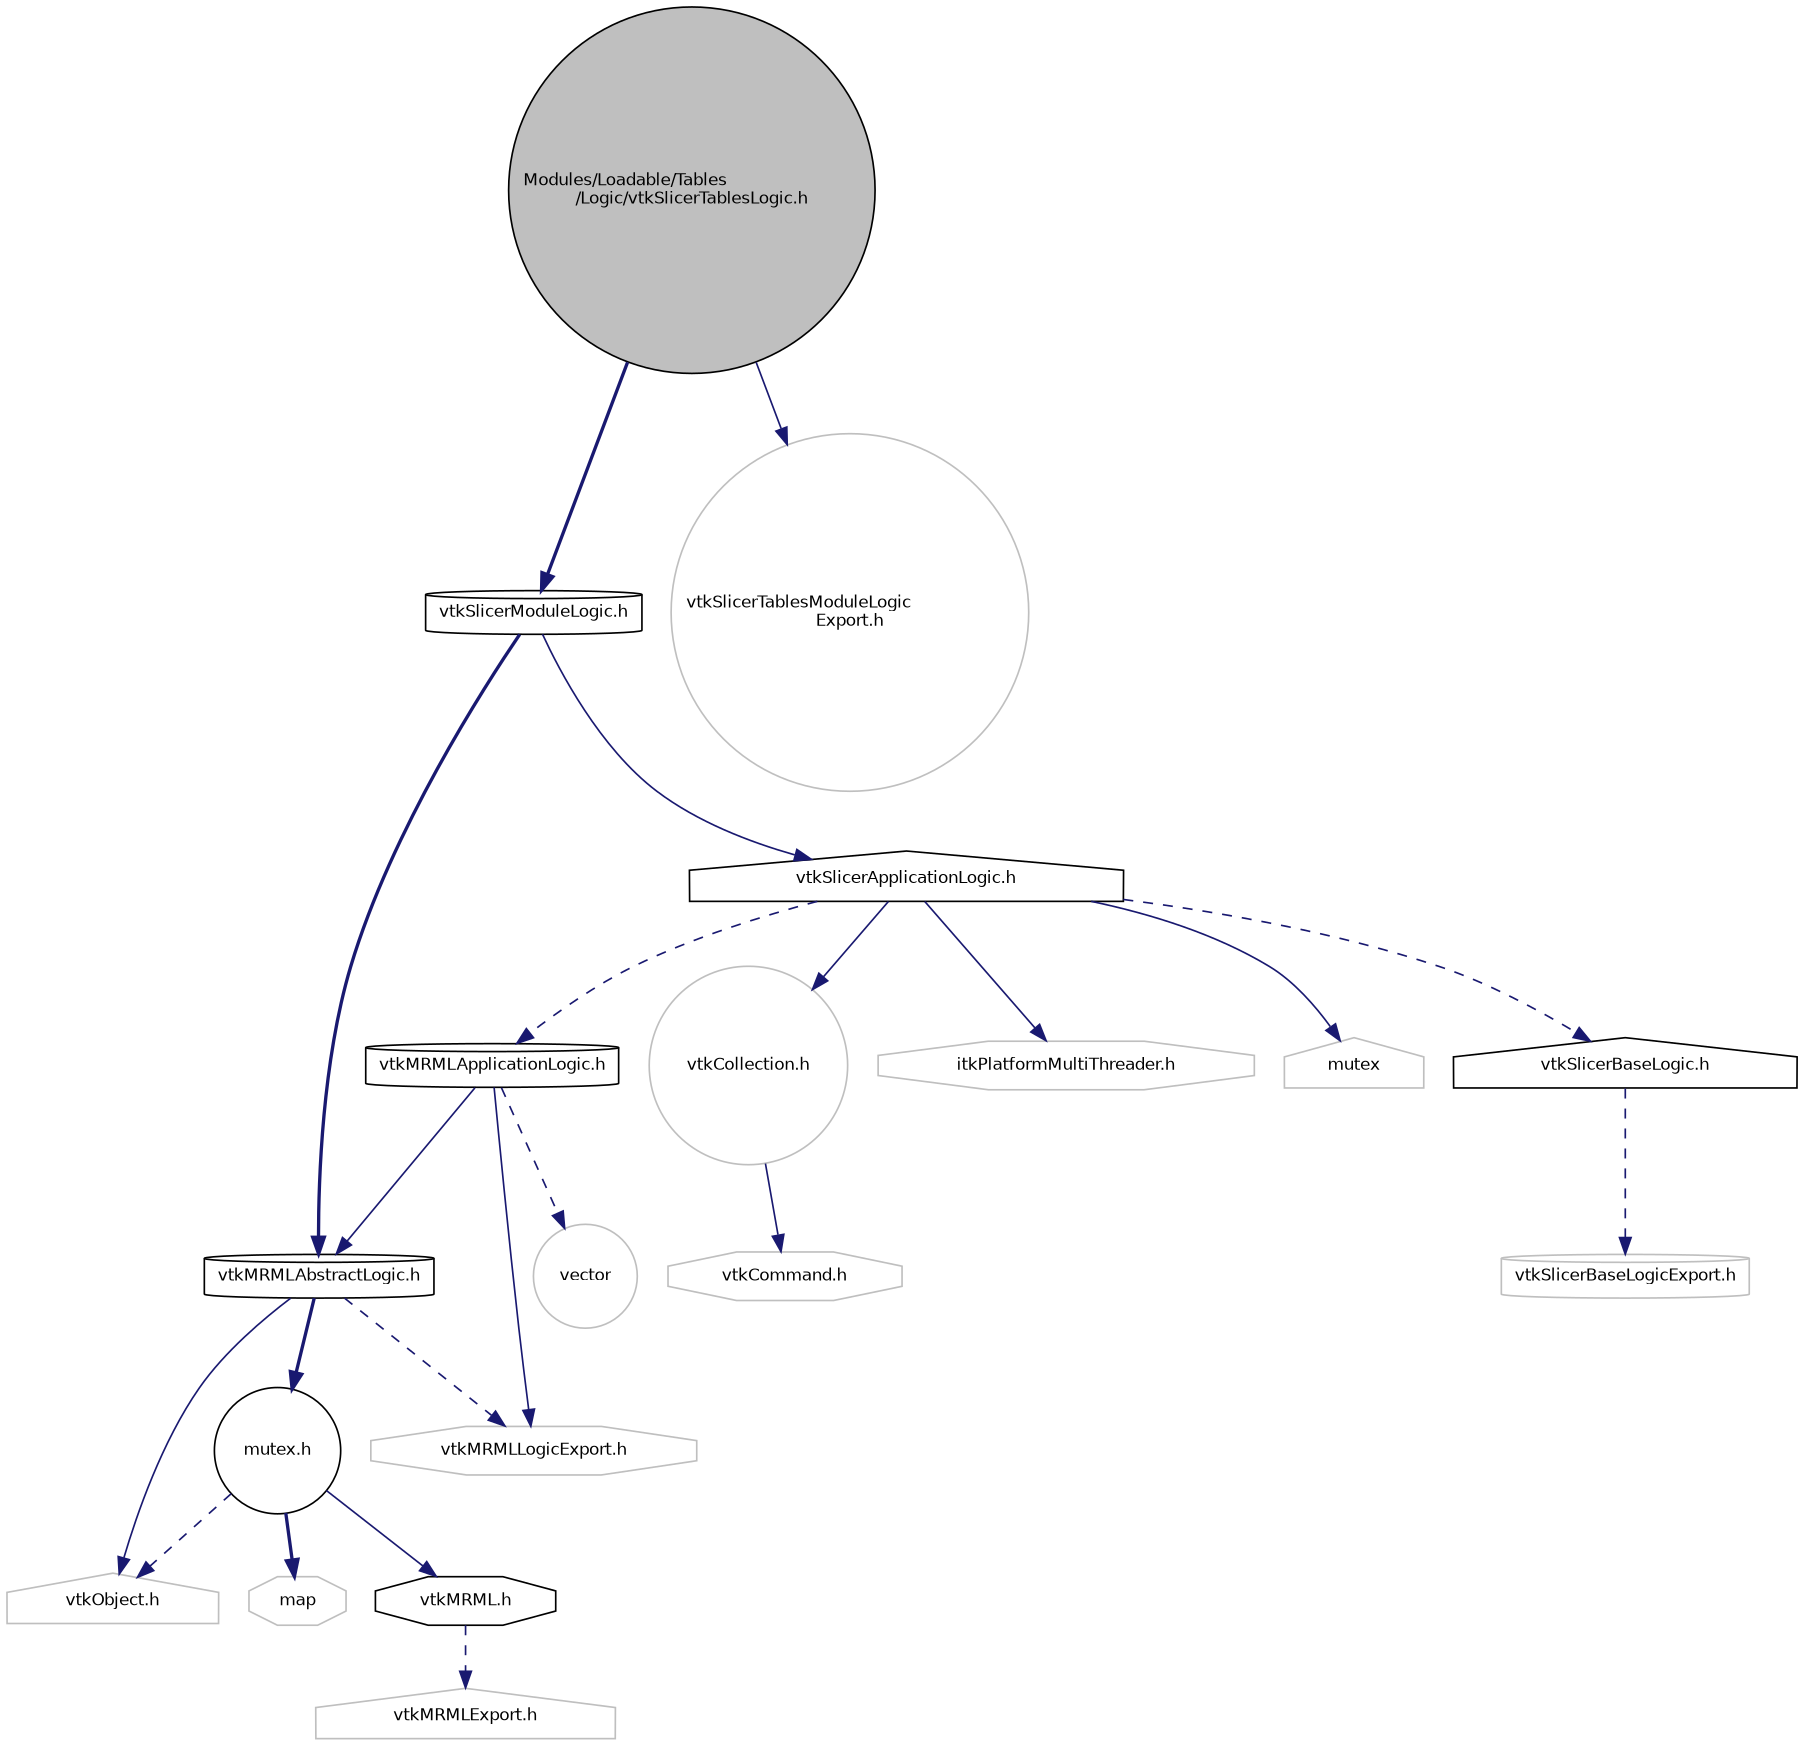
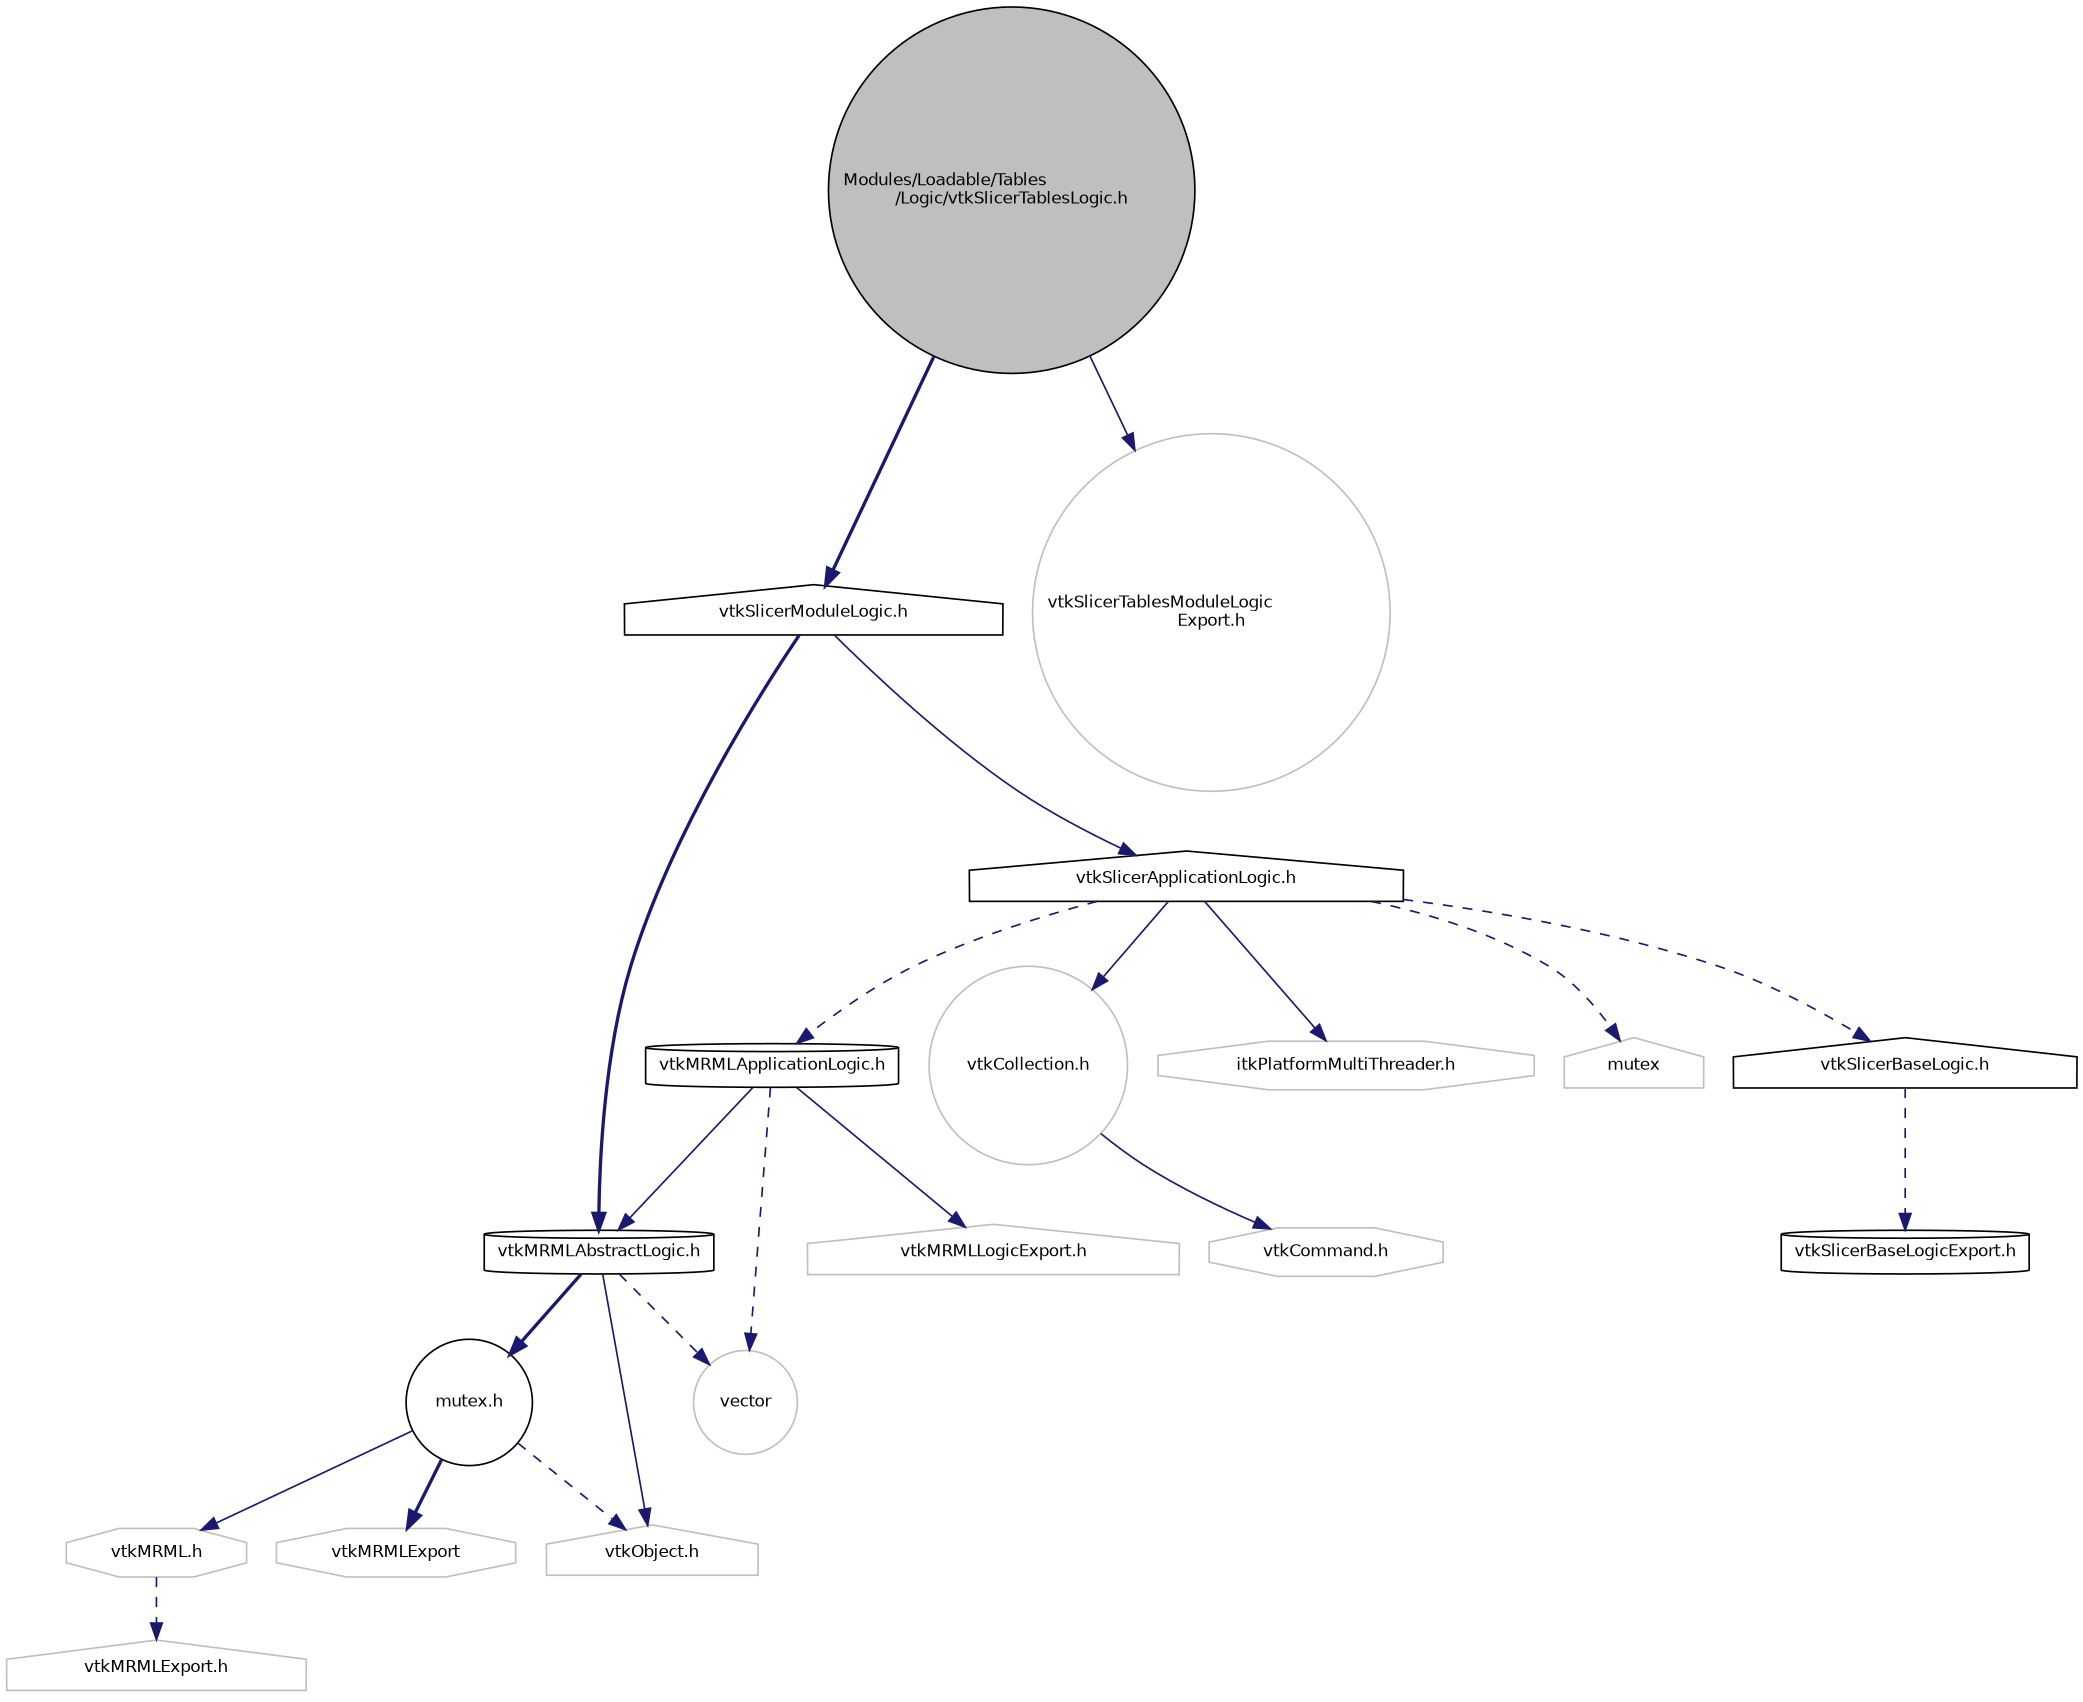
(534, 612) -> (814, 612)
(1223, 943) -> (1503, 943)
(1625, 1276) -> (1905, 1252)
(418, 1357) -> (659, 1314)
(534, 1451) -> (993, 1252)
(298, 1601) -> (396, 1553)
(466, 1601) -> (156, 1553)
